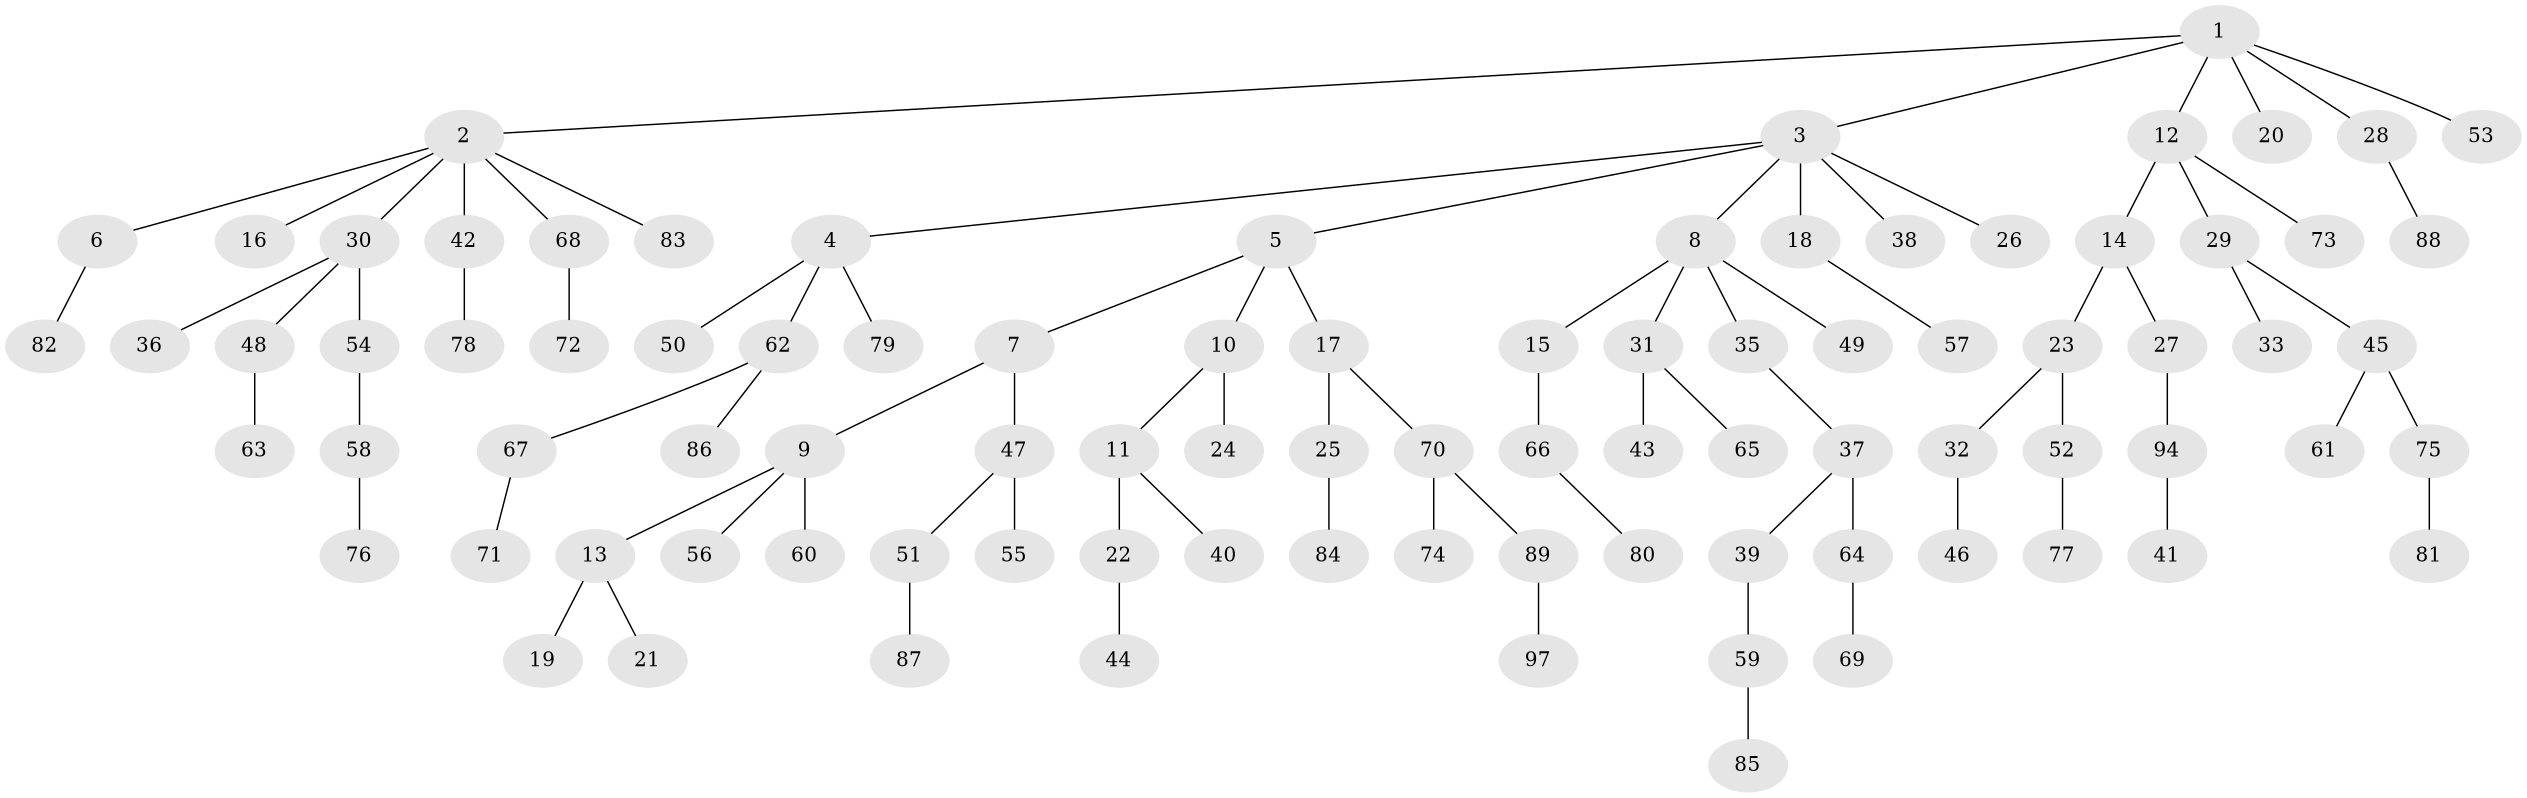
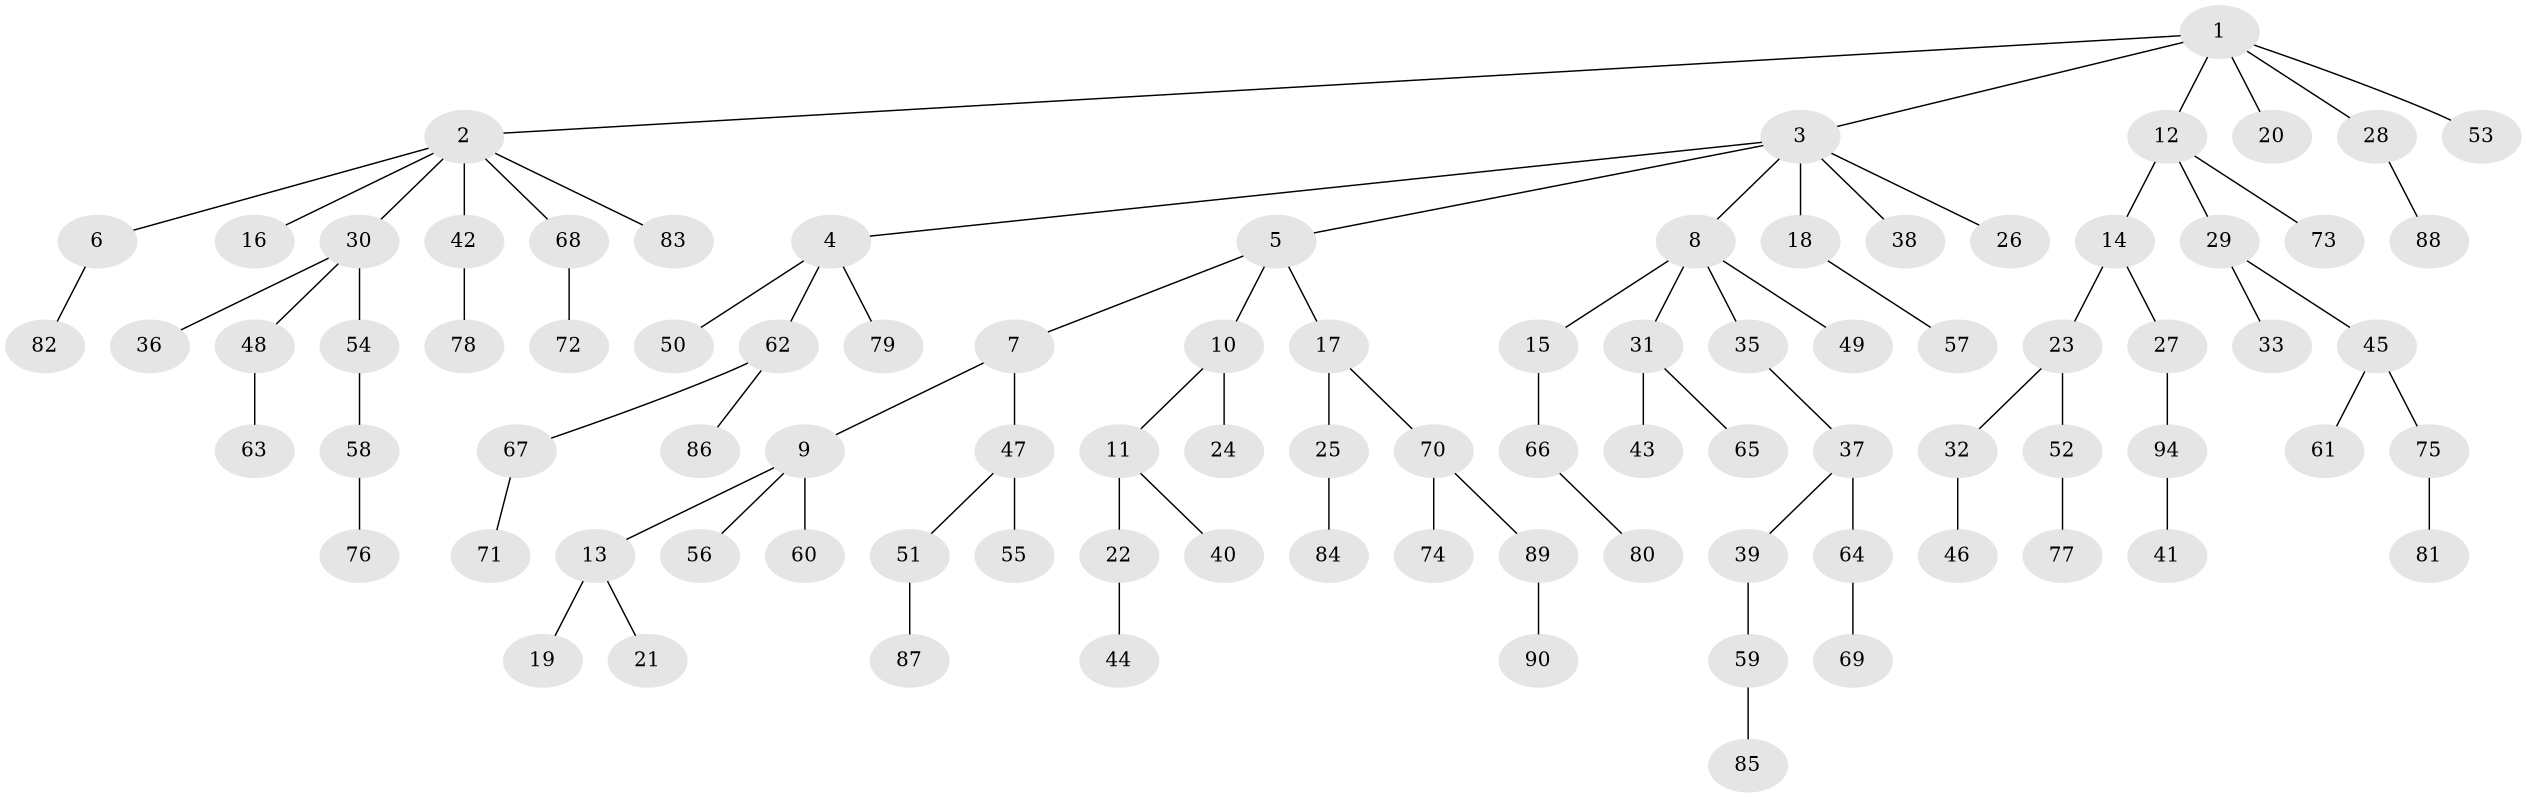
(1539, 661) -> (1539, 661)
